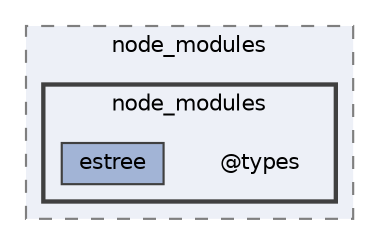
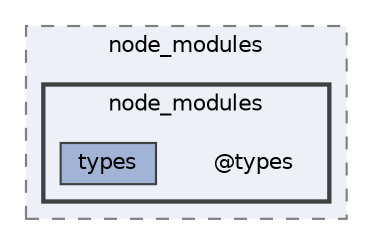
(113, 164) -> (108, 164)
